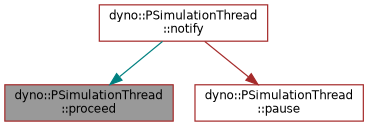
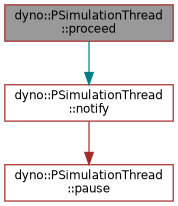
(141, 59) -> (89, 57)
